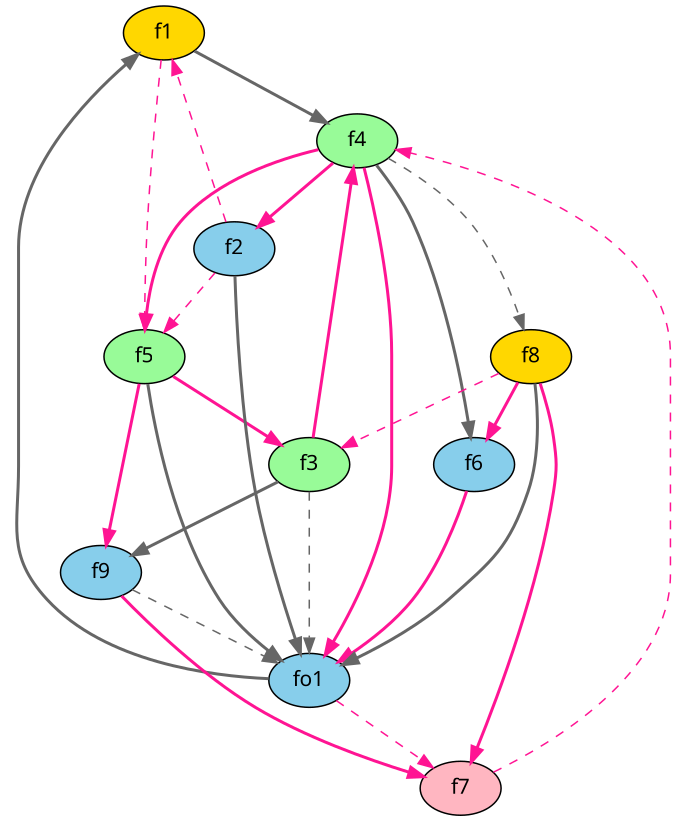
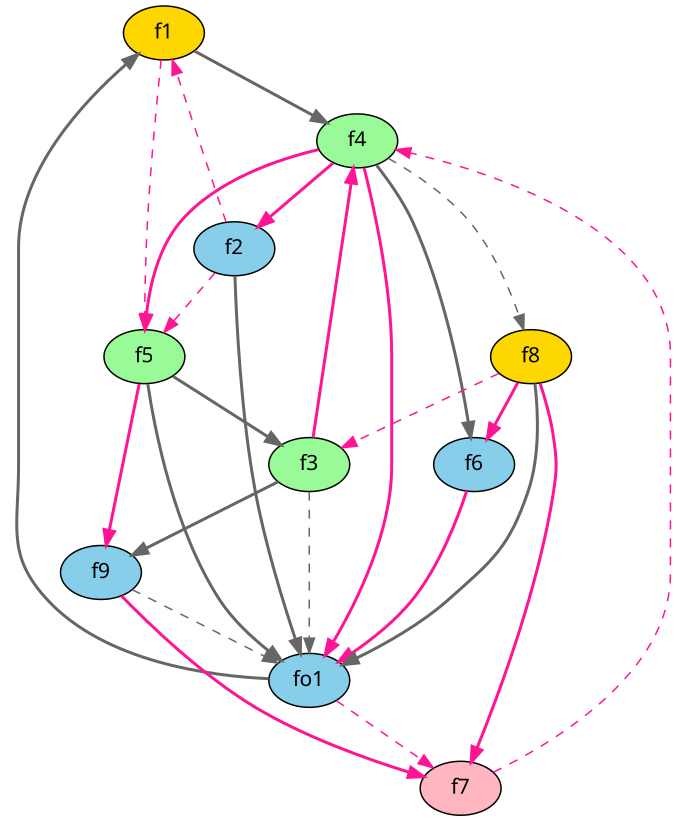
(221, 407) -> (221, 407)
